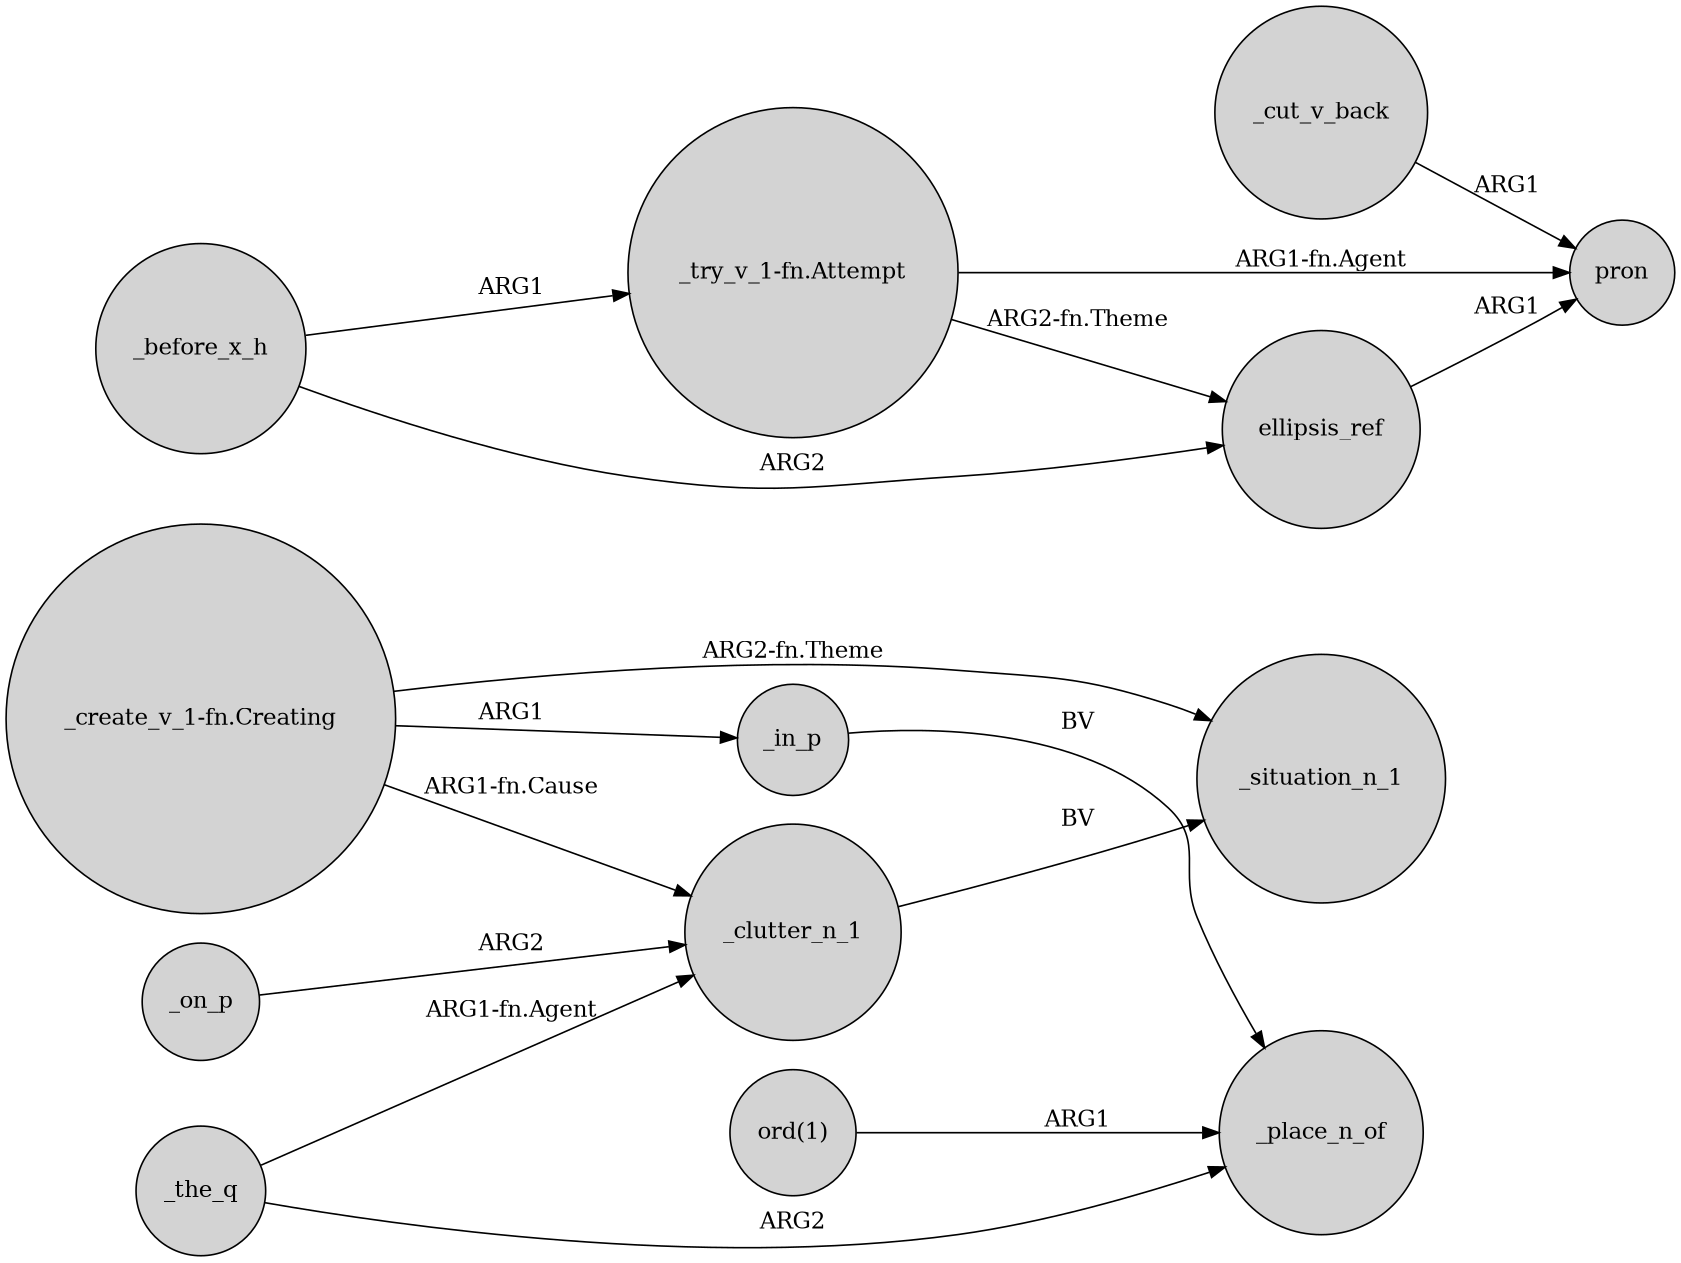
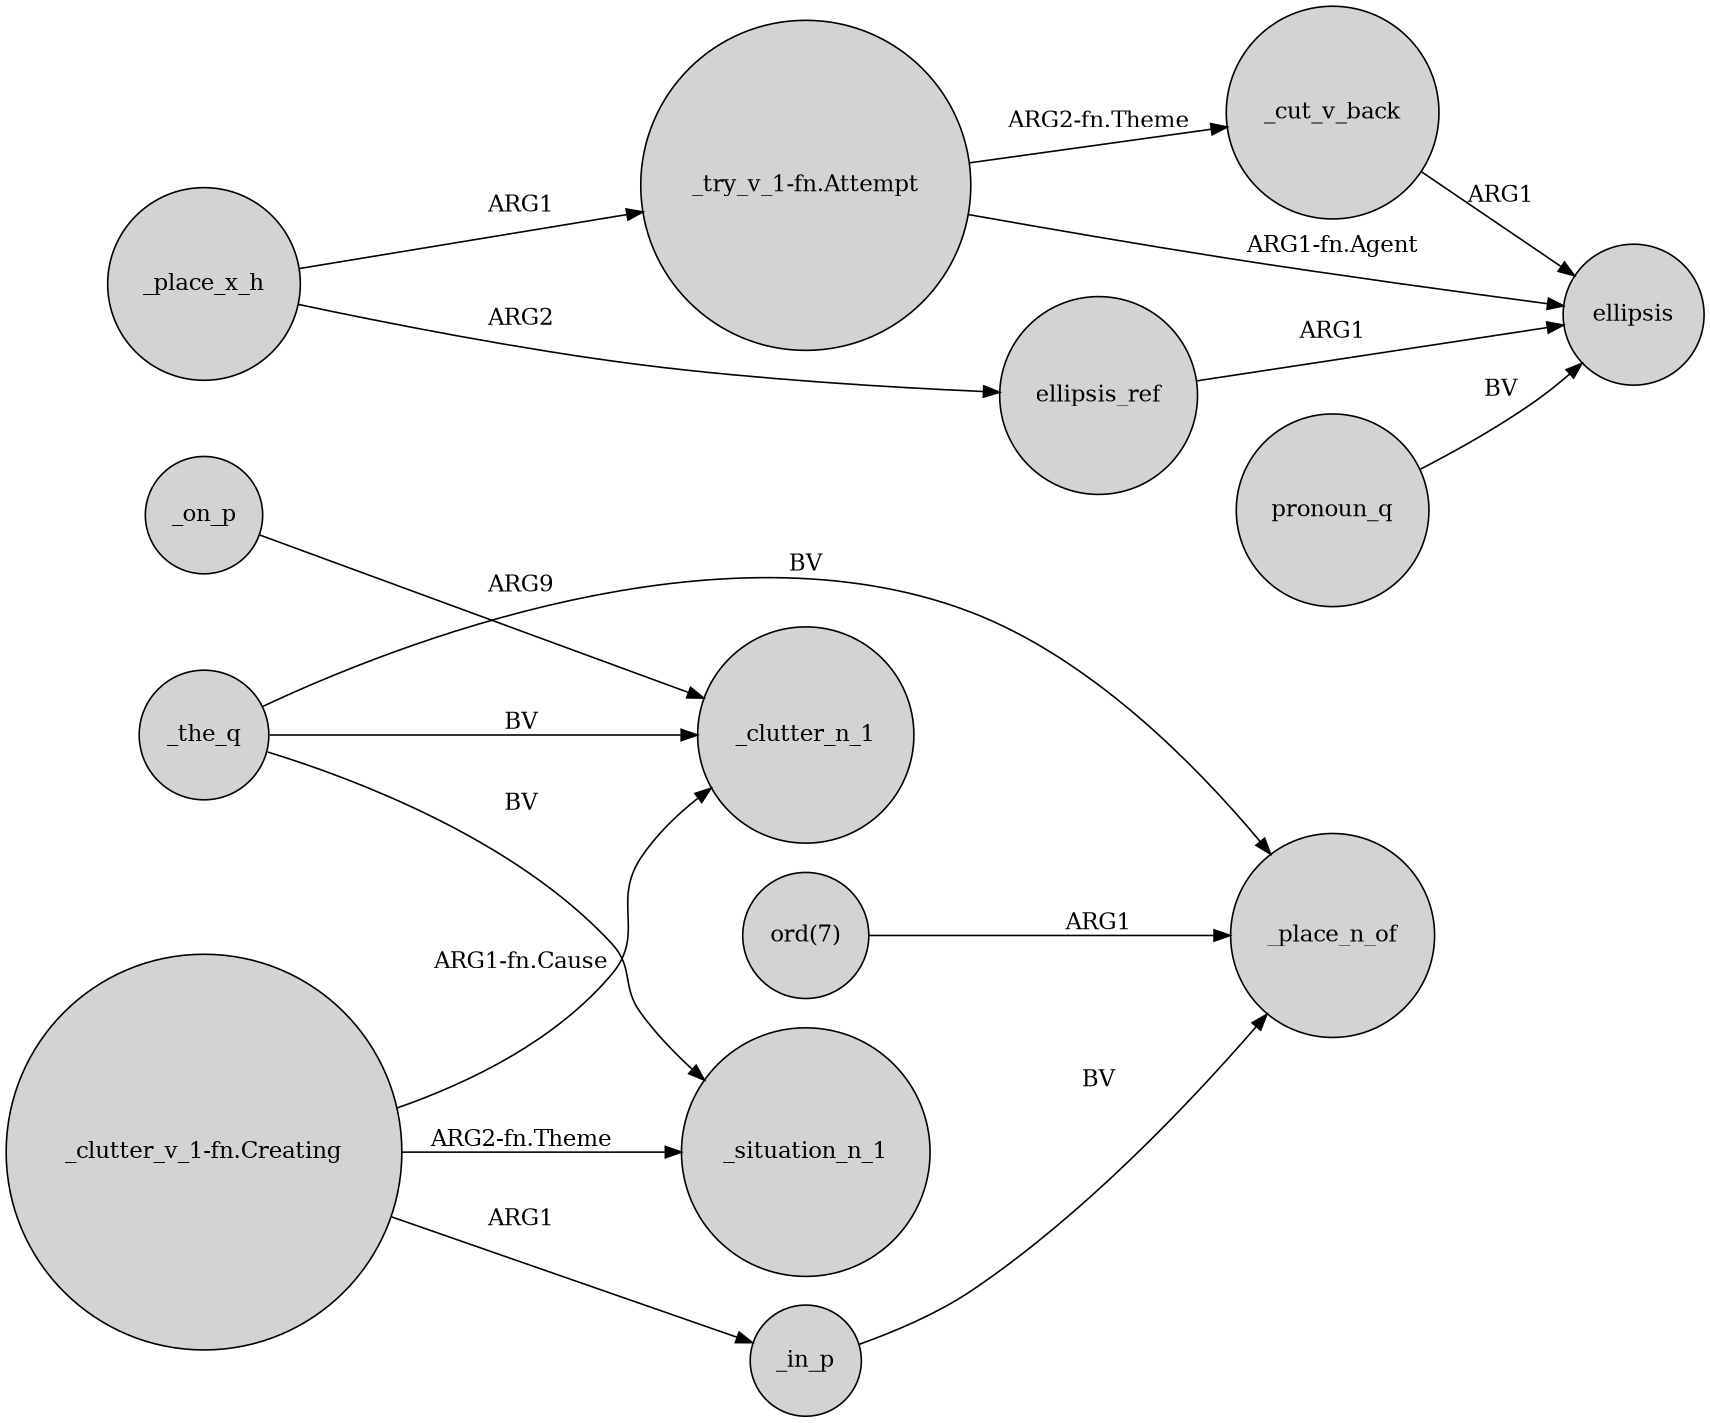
(1622, 273) -> (1634, 315)
(201, 349) -> (204, 284)
(1081, 358) -> (1090, 146)
none -> (1333, 510)
(201, 719) -> (204, 1152)
(1044, 868) -> (517, 866)
(512, 944) -> (521, 585)
(512, 1011) -> (521, 723)
(793, 1133) -> (806, 935)
(793, 1222) -> (806, 564)
